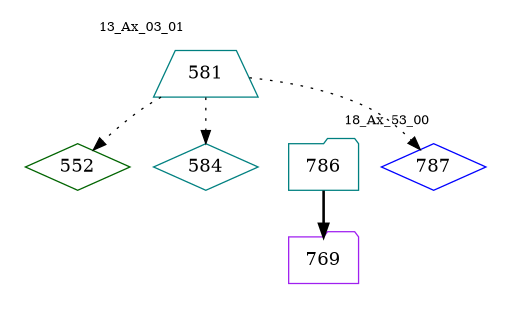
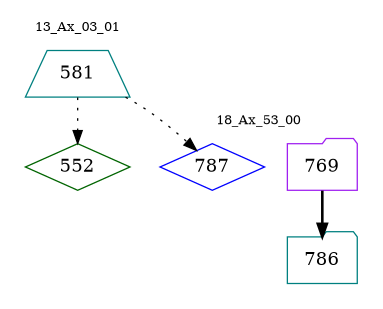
(206, 167) -> none
(324, 207) -> (322, 207)
